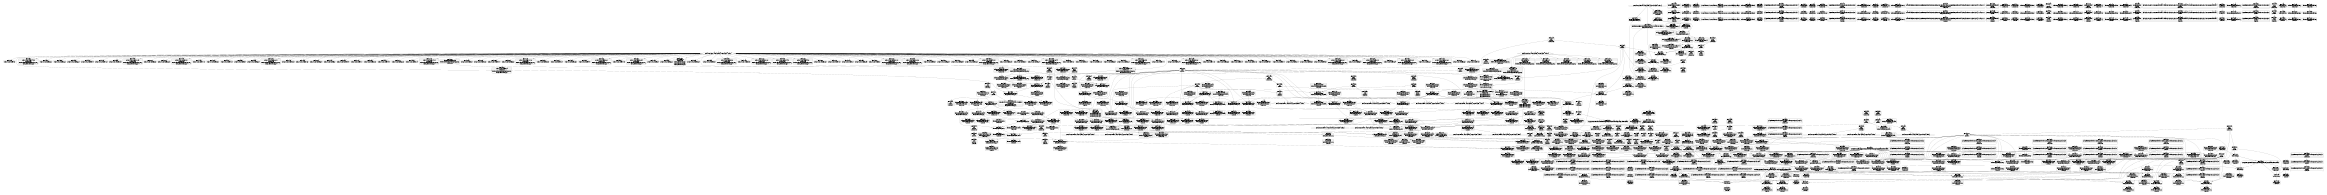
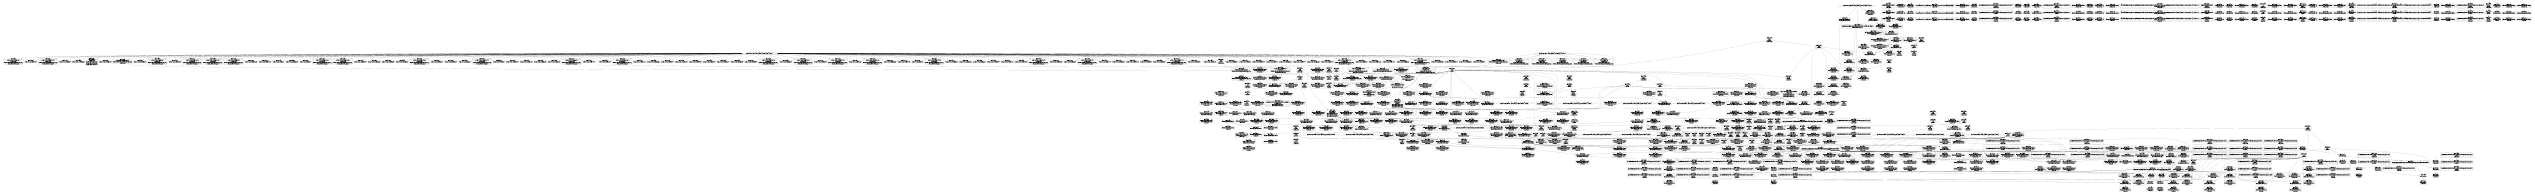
none -> (1958, 155)
